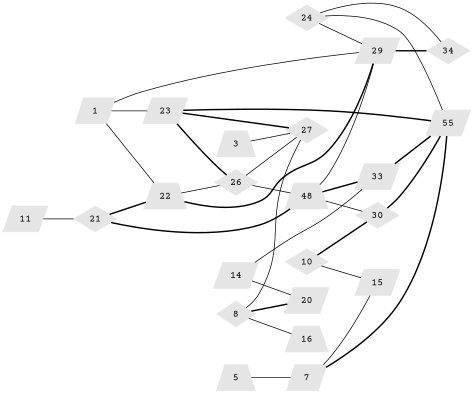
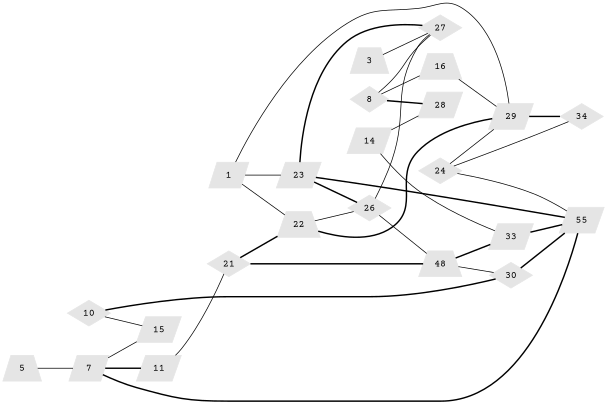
(352, 127) -> (478, 93)
(307, 300) -> (440, 105)
none -> (123, 368)
